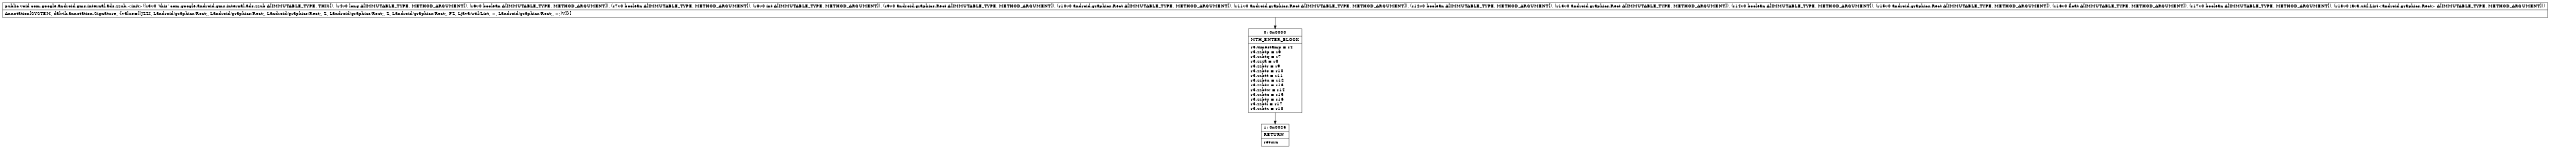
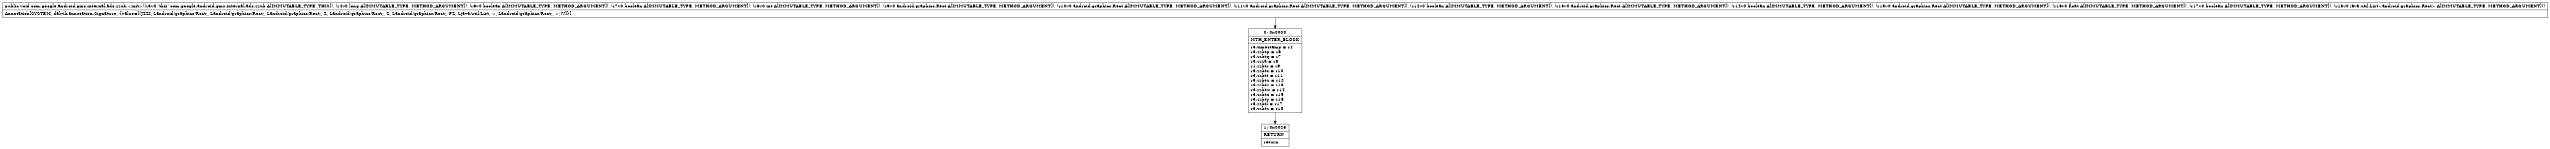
(1266, 66) -> (1266, 66)
